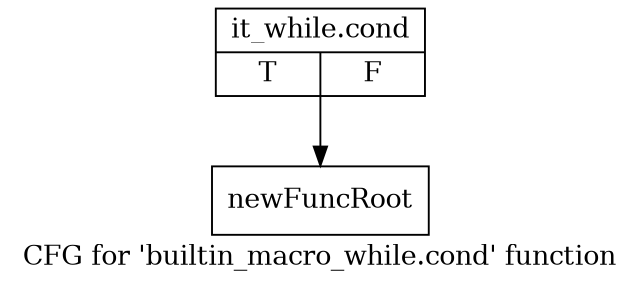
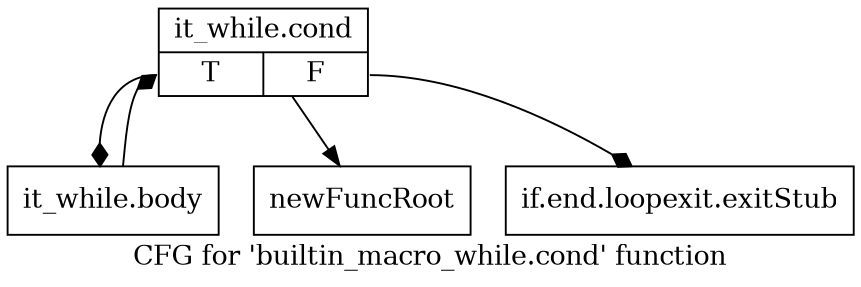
none -> (113, 201)
none -> (680, 201)
